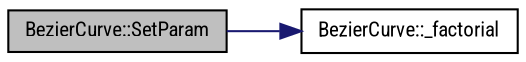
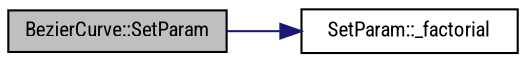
(410, 31) -> (410, 31)
